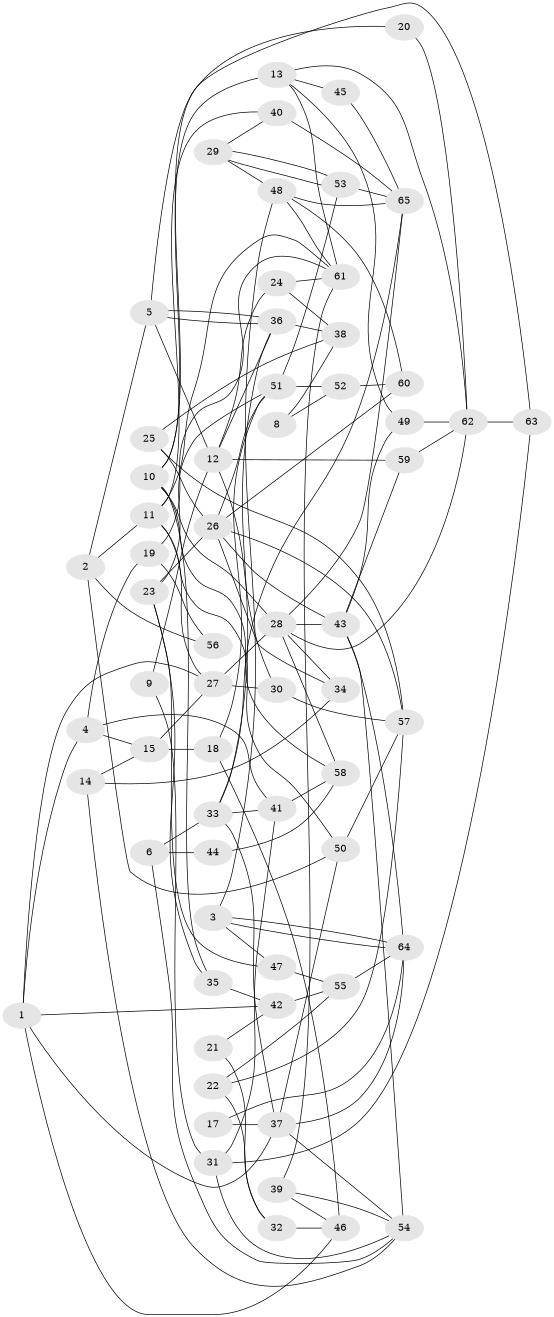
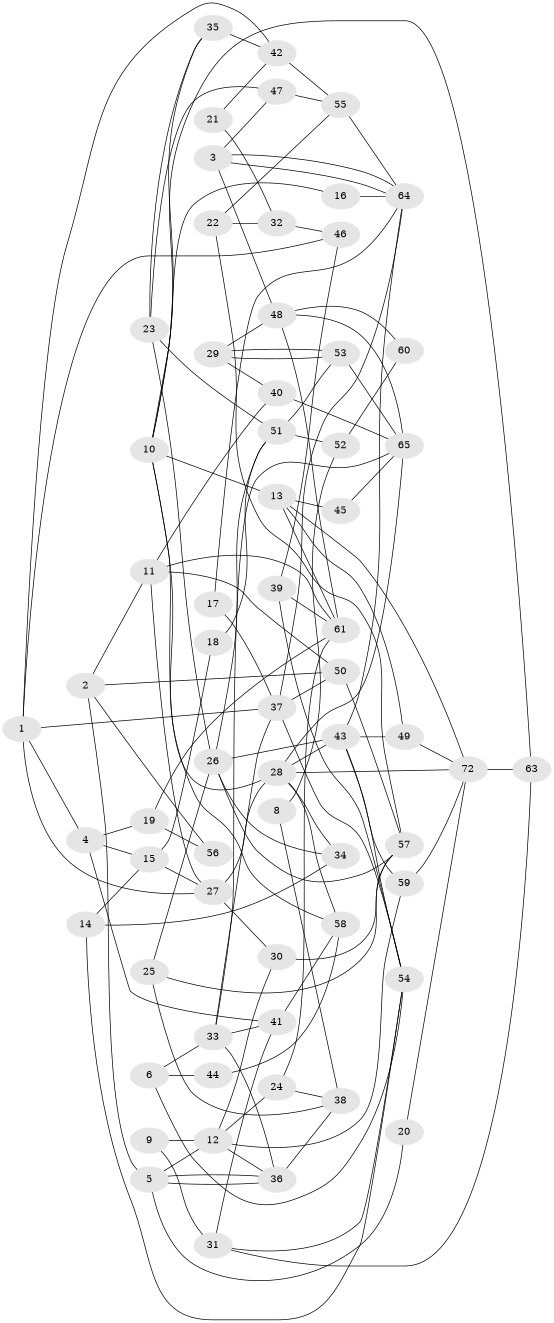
none -> (341, 196)
(468, 422) -> (468, 769)
(313, 452) -> none
(305, 982) -> none
